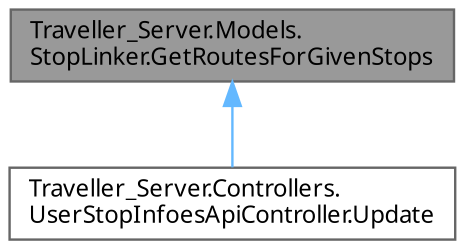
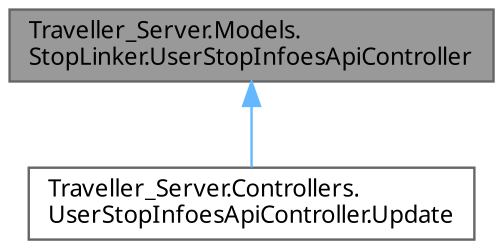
(232, 46) -> (252, 46)
